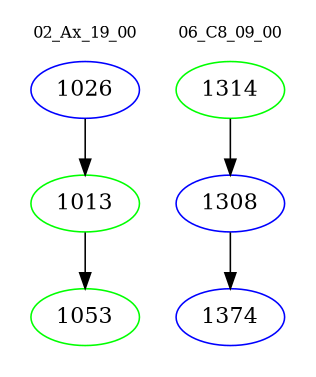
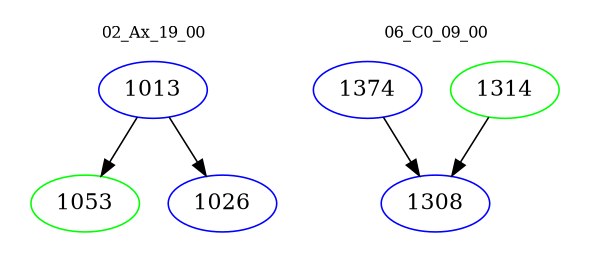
(230, 34) -> (436, 34)
(85, 139) -> (183, 140)
(85, 204) -> (153, 90)
(230, 253) -> (397, 140)
